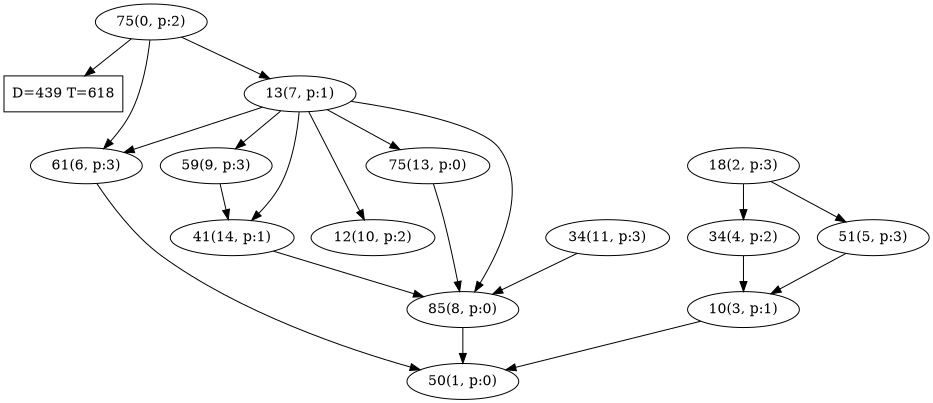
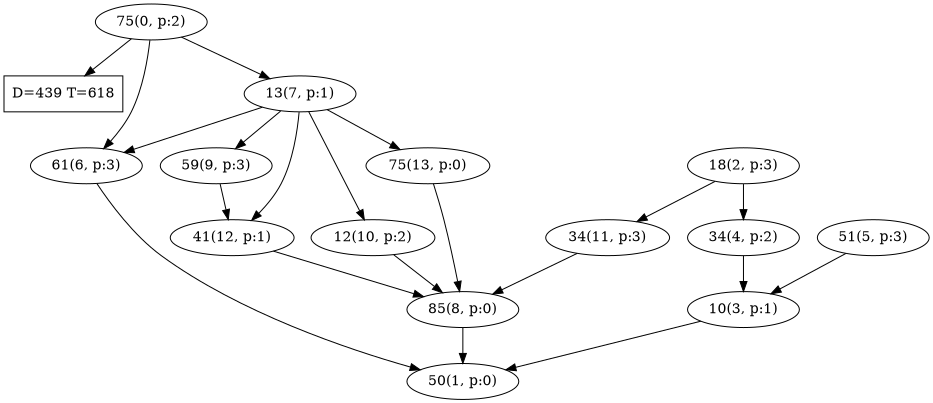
(494, 144) -> (414, 271)
(804, 199) -> (681, 199)
(232, 238) -> (232, 238)
